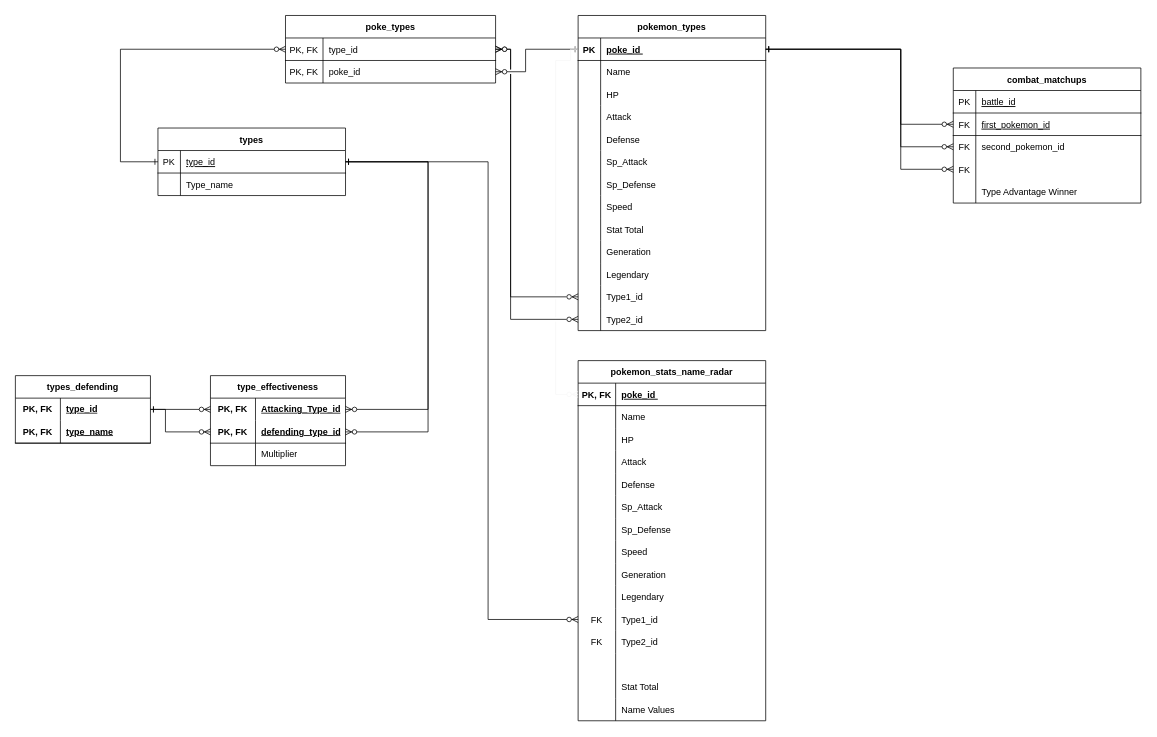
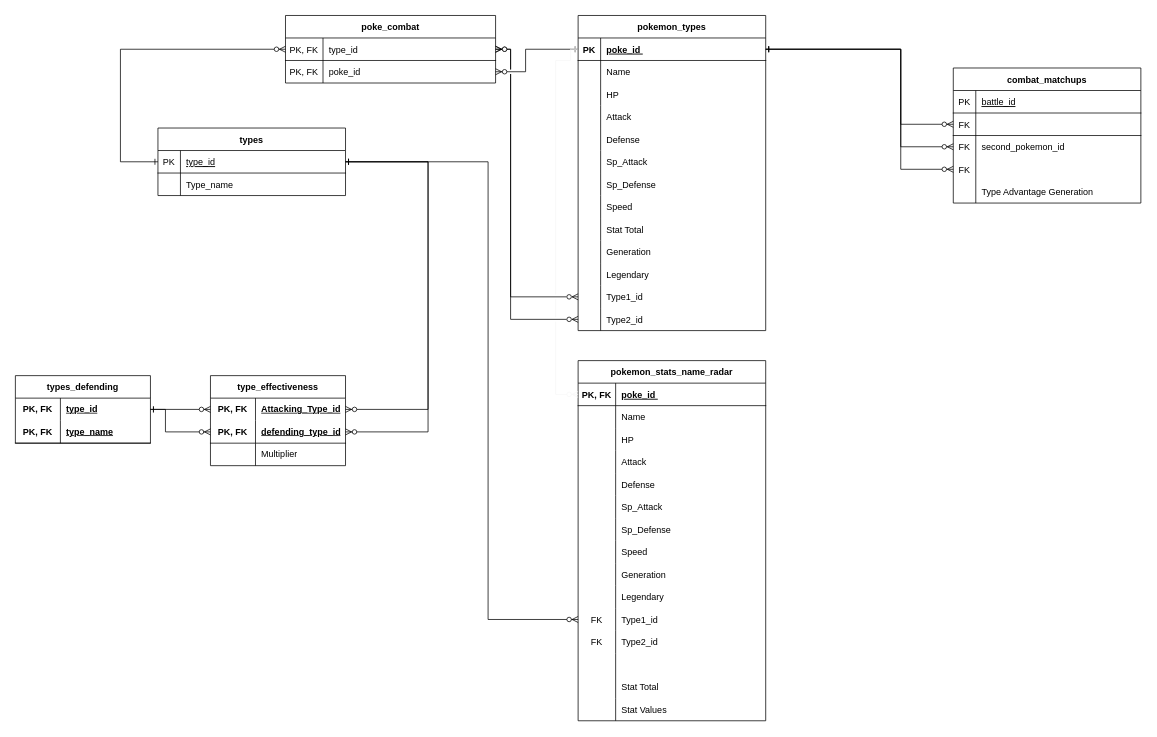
(390, 27) -> (390, 27)
(1058, 124) -> none
(1030, 192) -> (1040, 192)
(646, 710) -> (646, 710)
